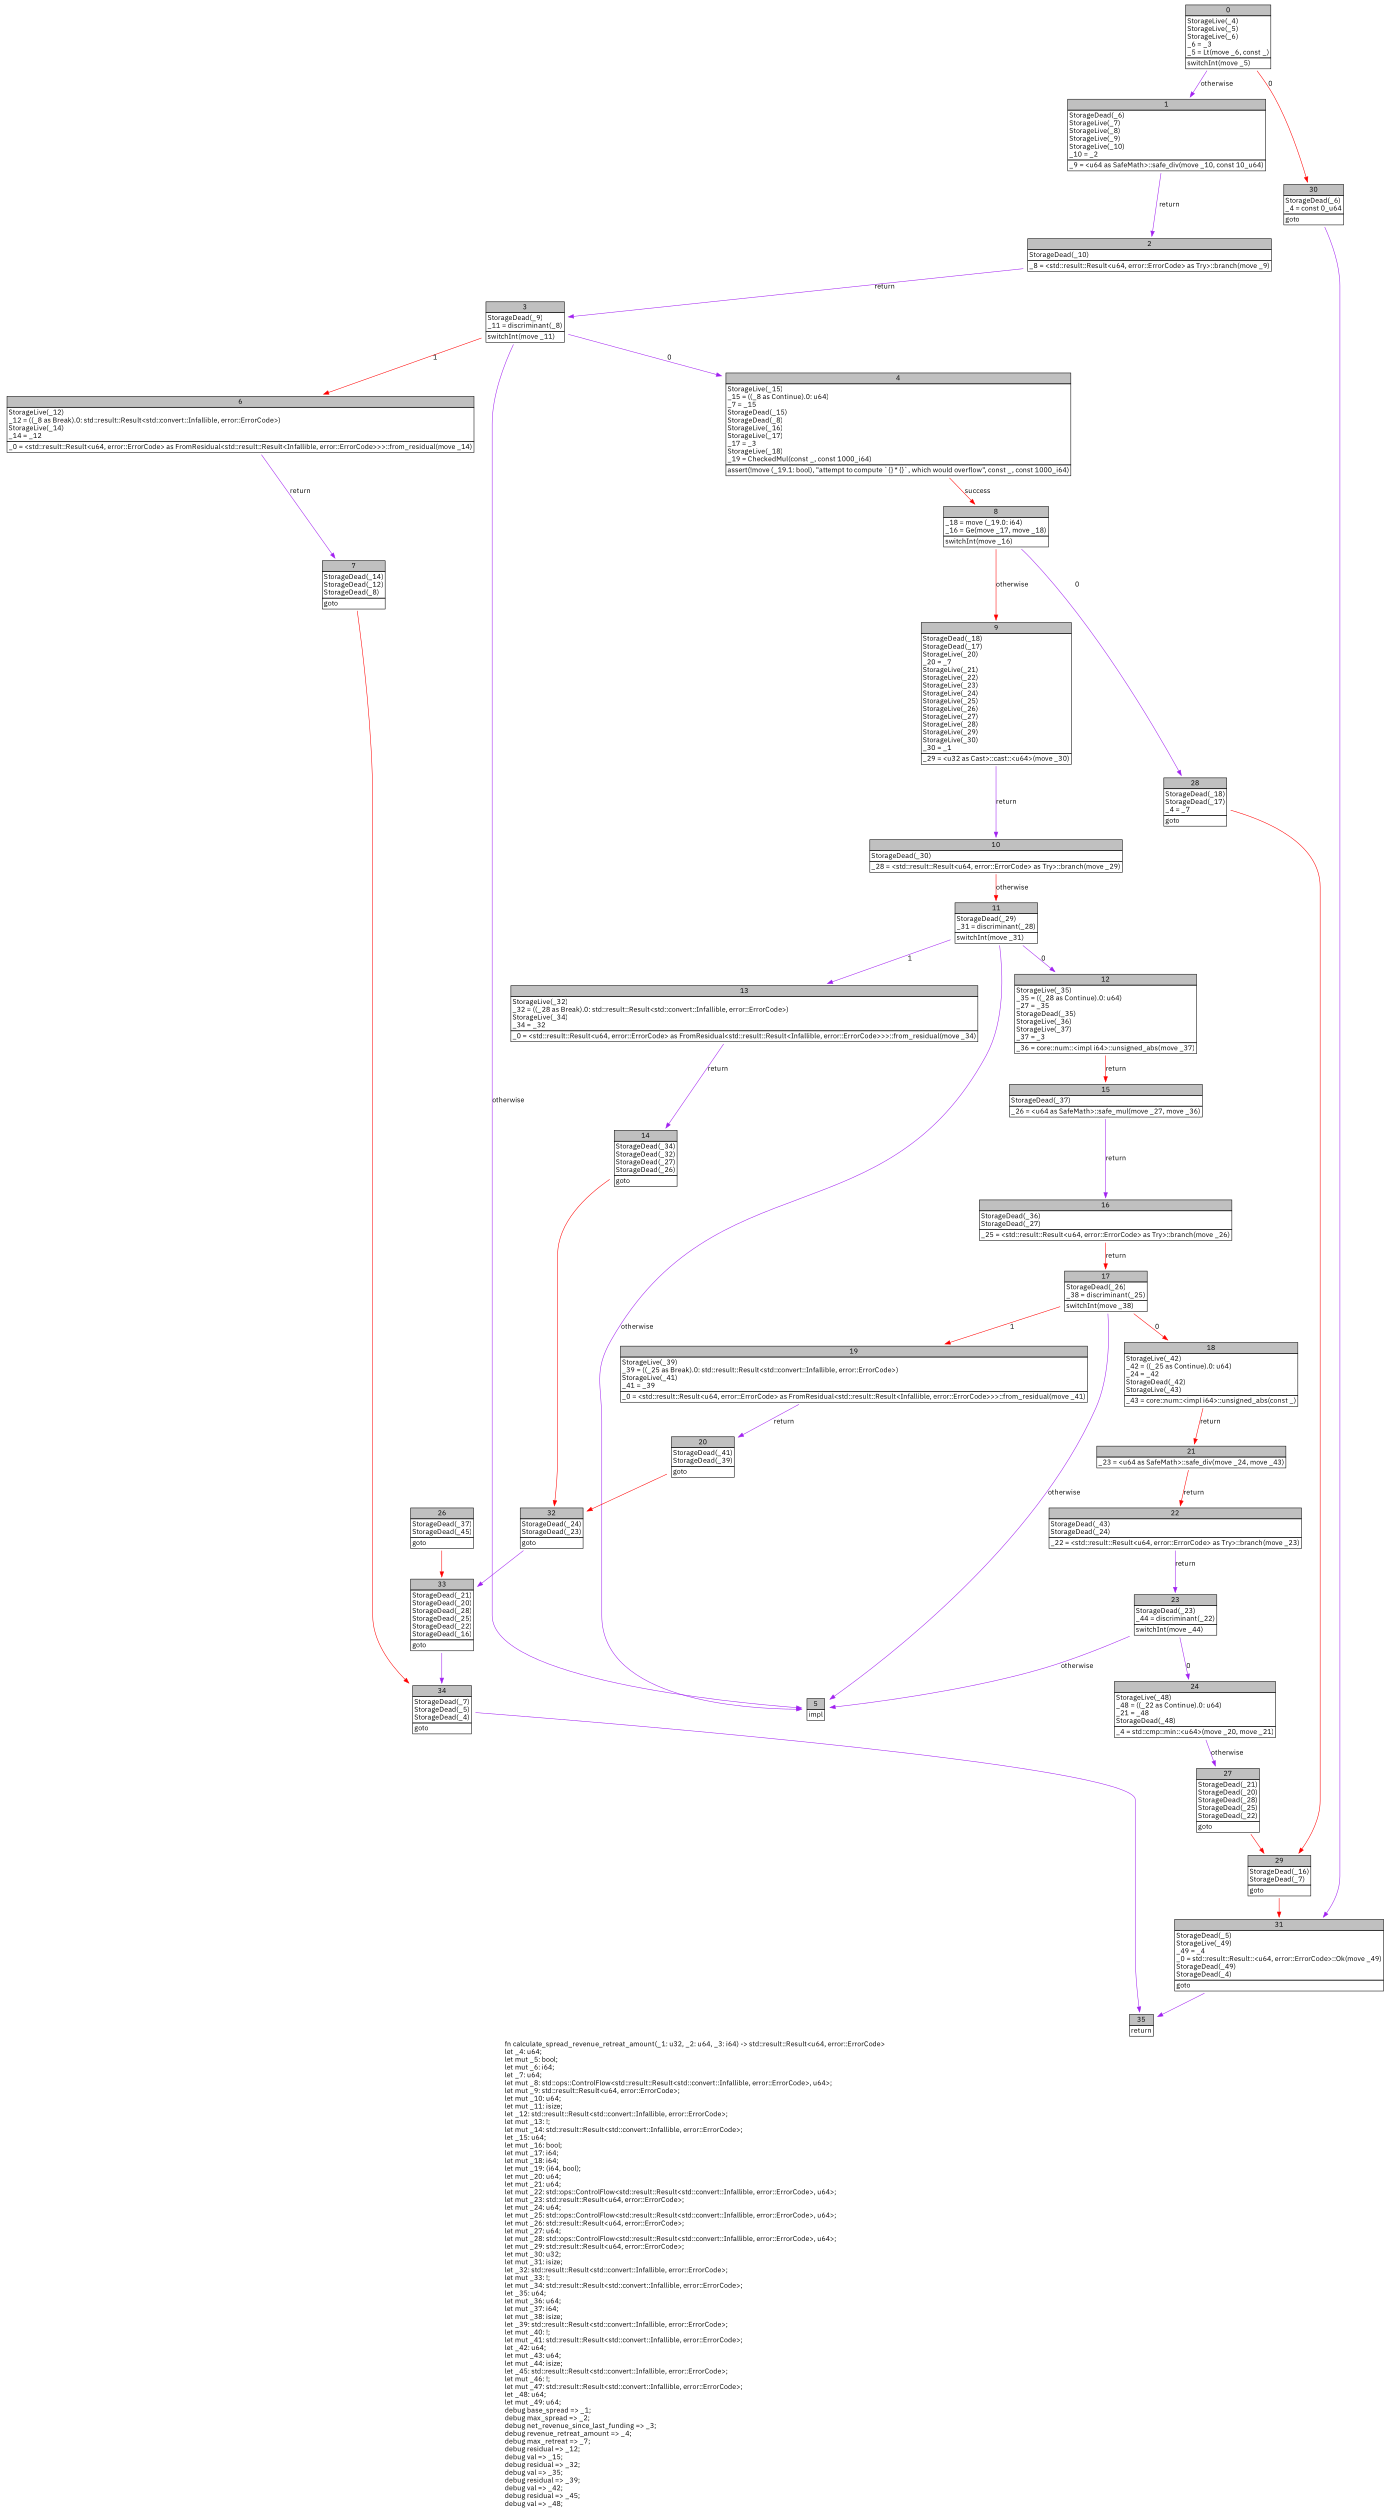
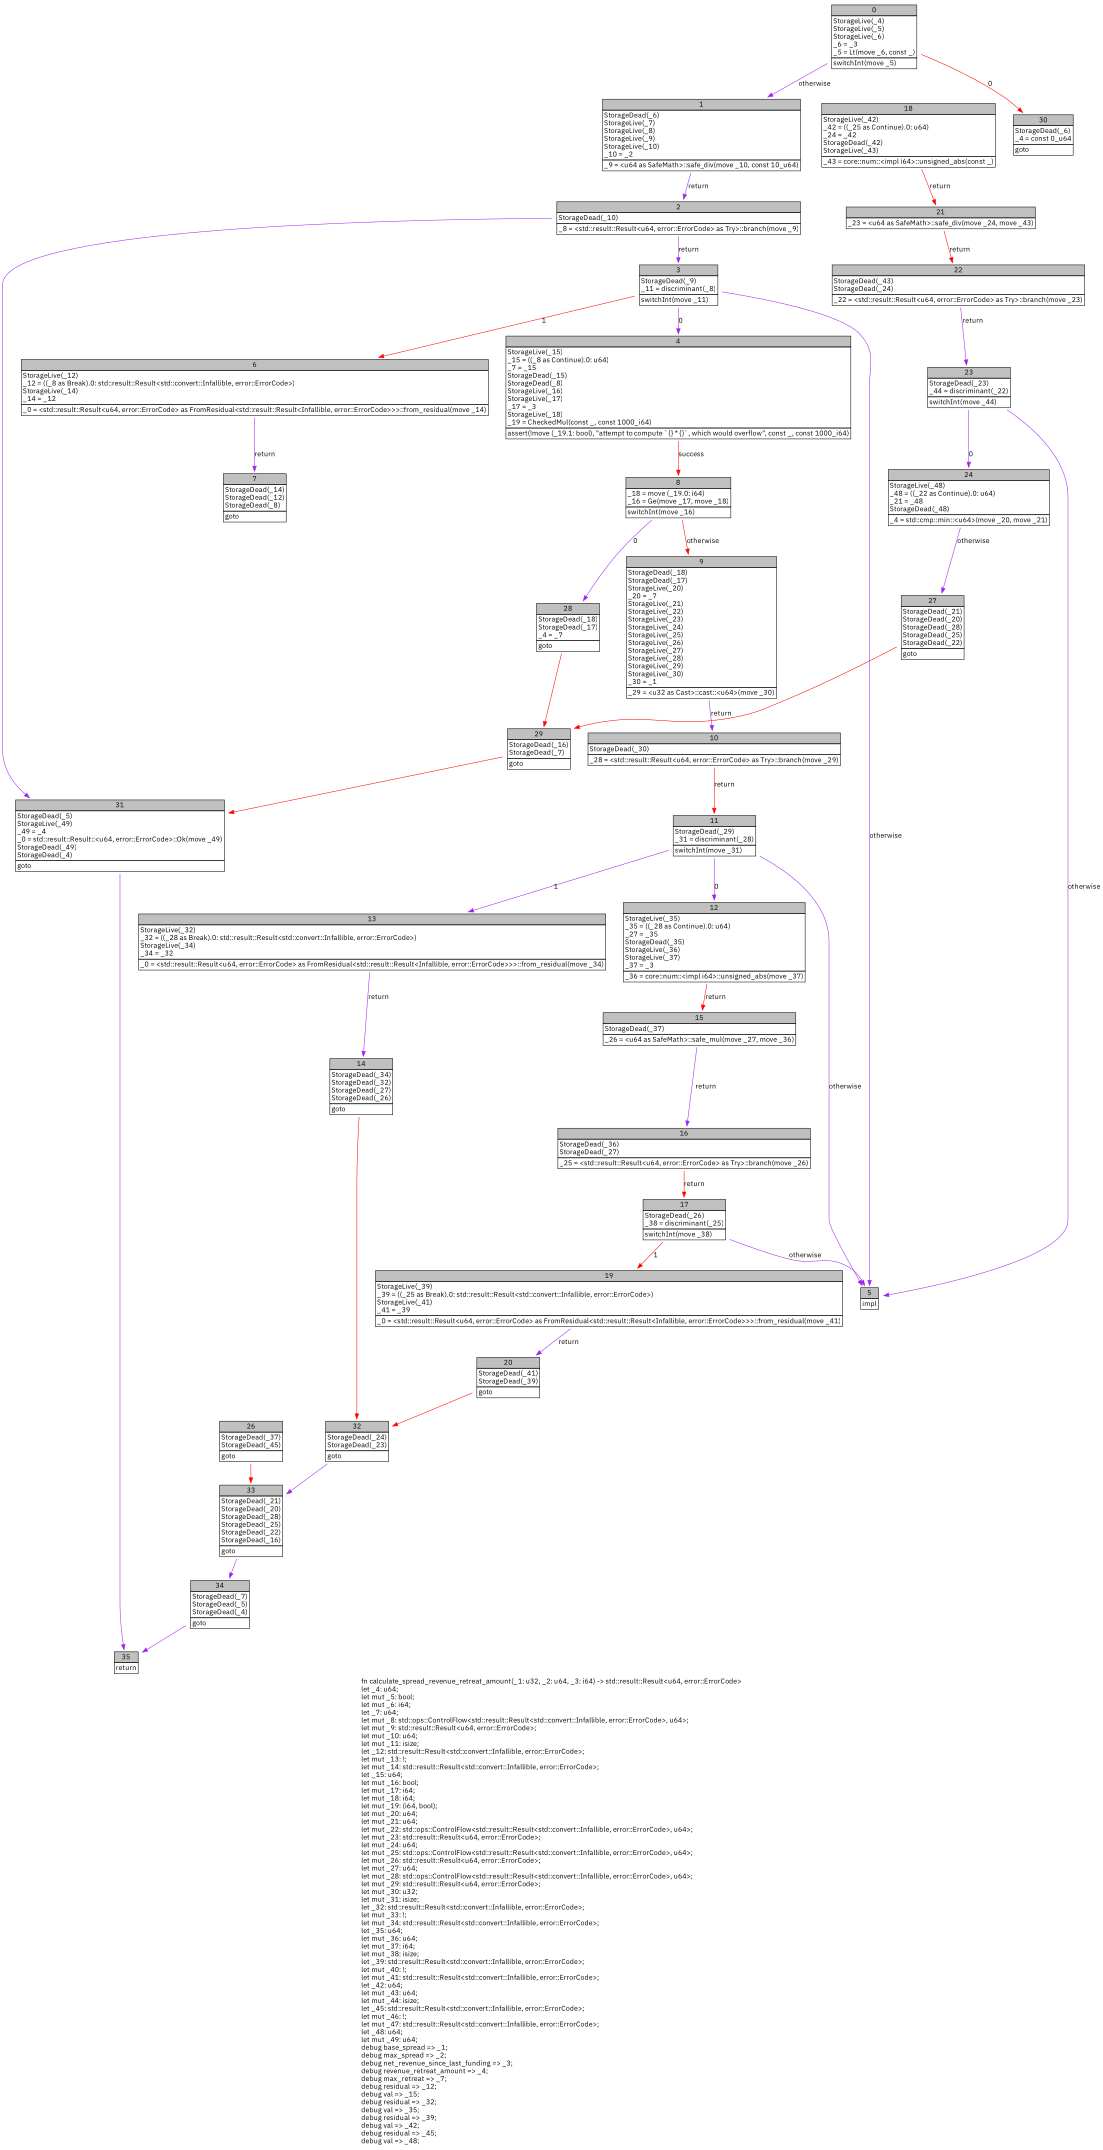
(1012, 887) -> (725, 785)
(1340, 1070) -> (17, 267)
(373, 1150) -> none
(1149, 1325) -> none
